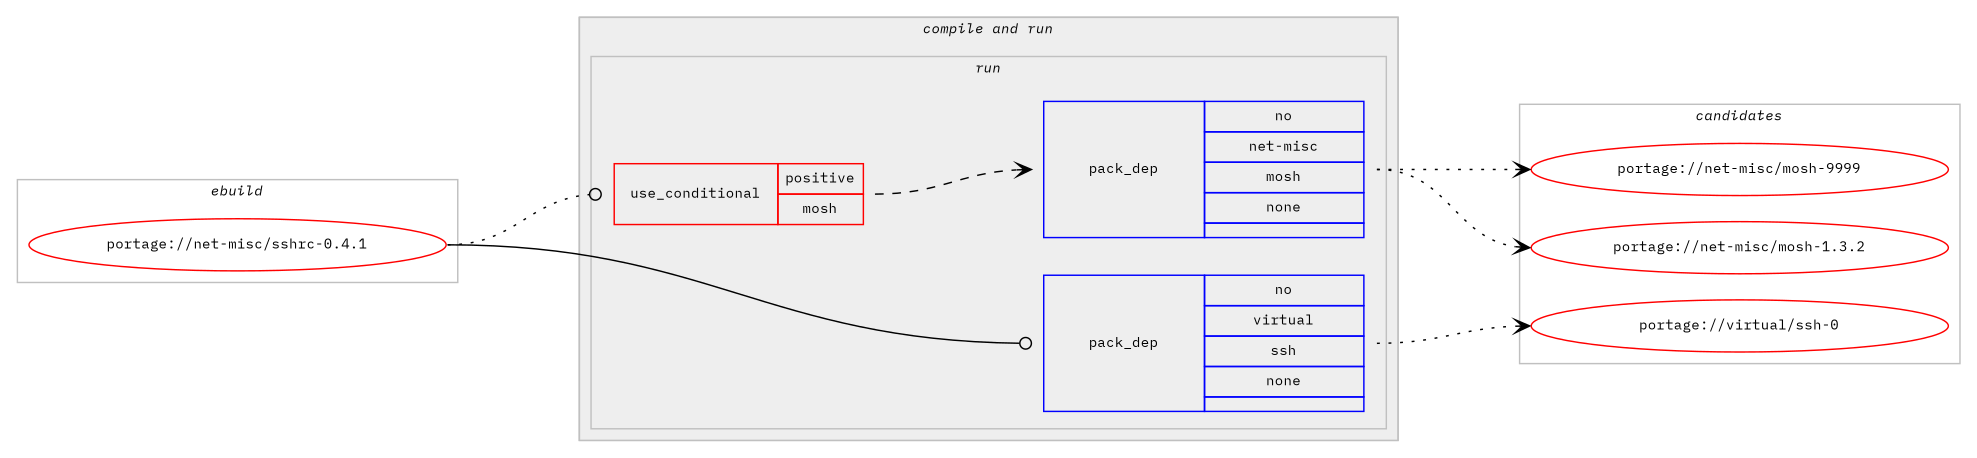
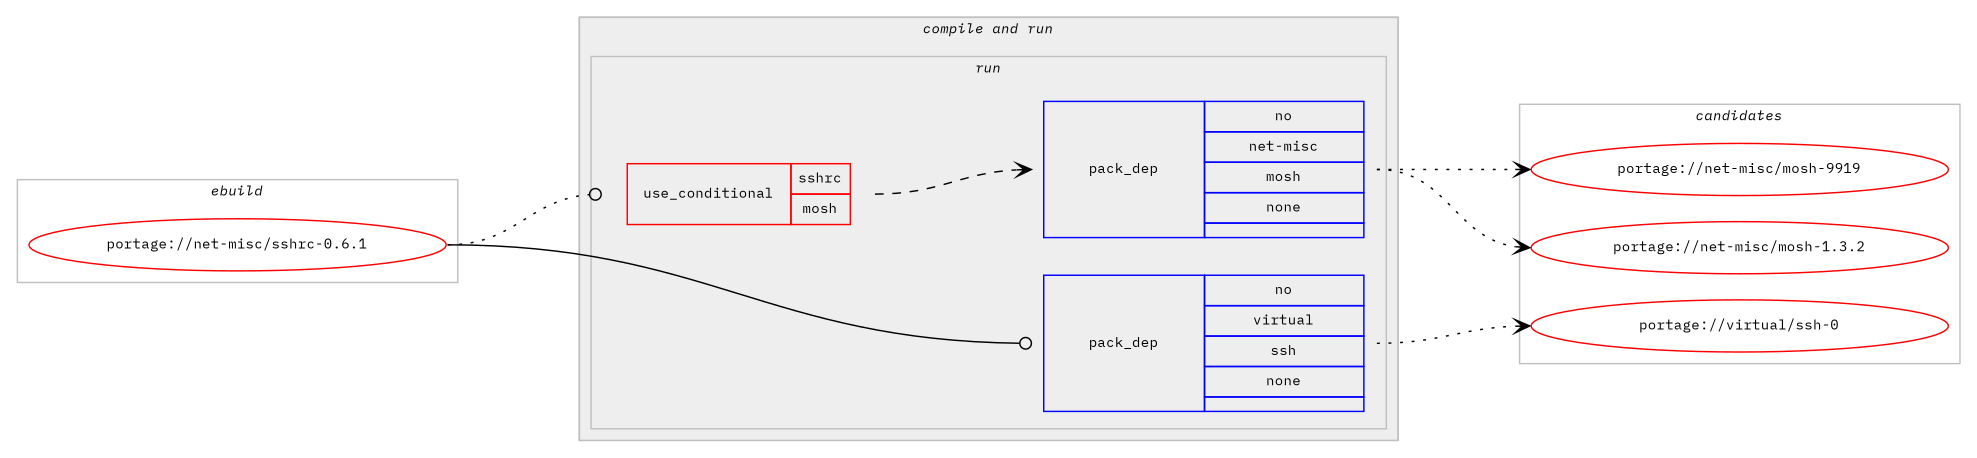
(1740, 169) -> (1740, 169)
(821, 178) -> (821, 178)
(238, 245) -> (238, 245)
